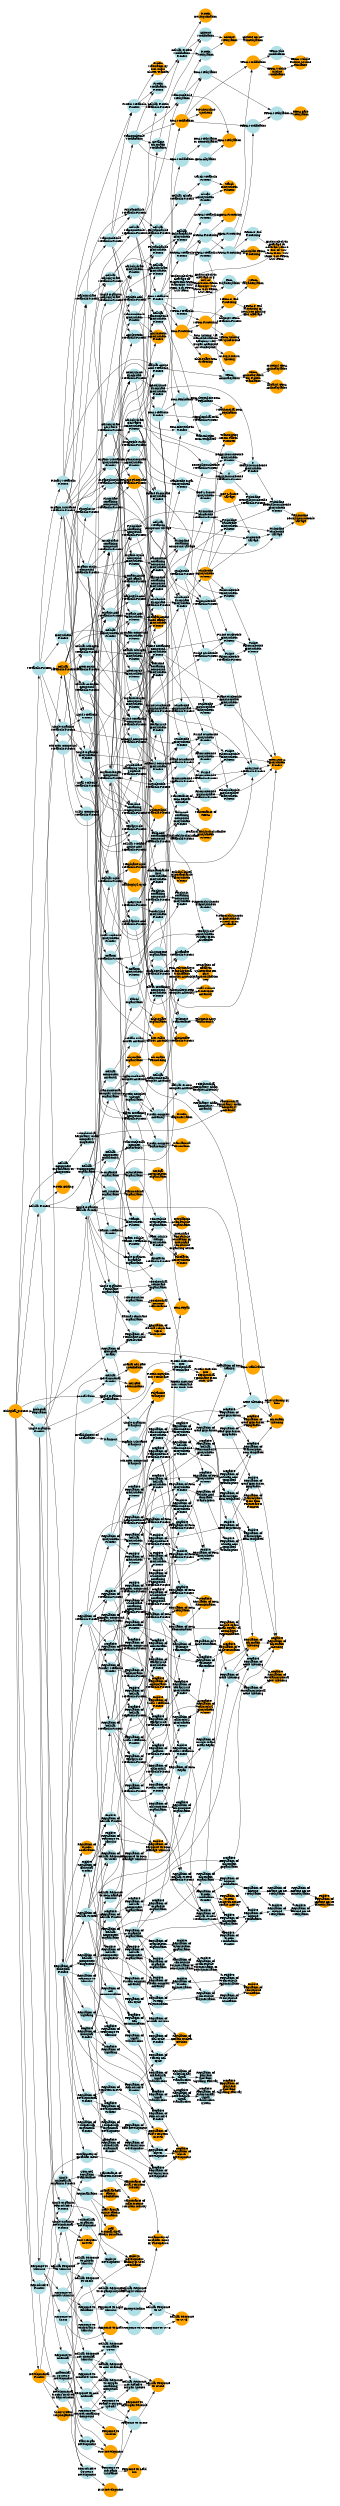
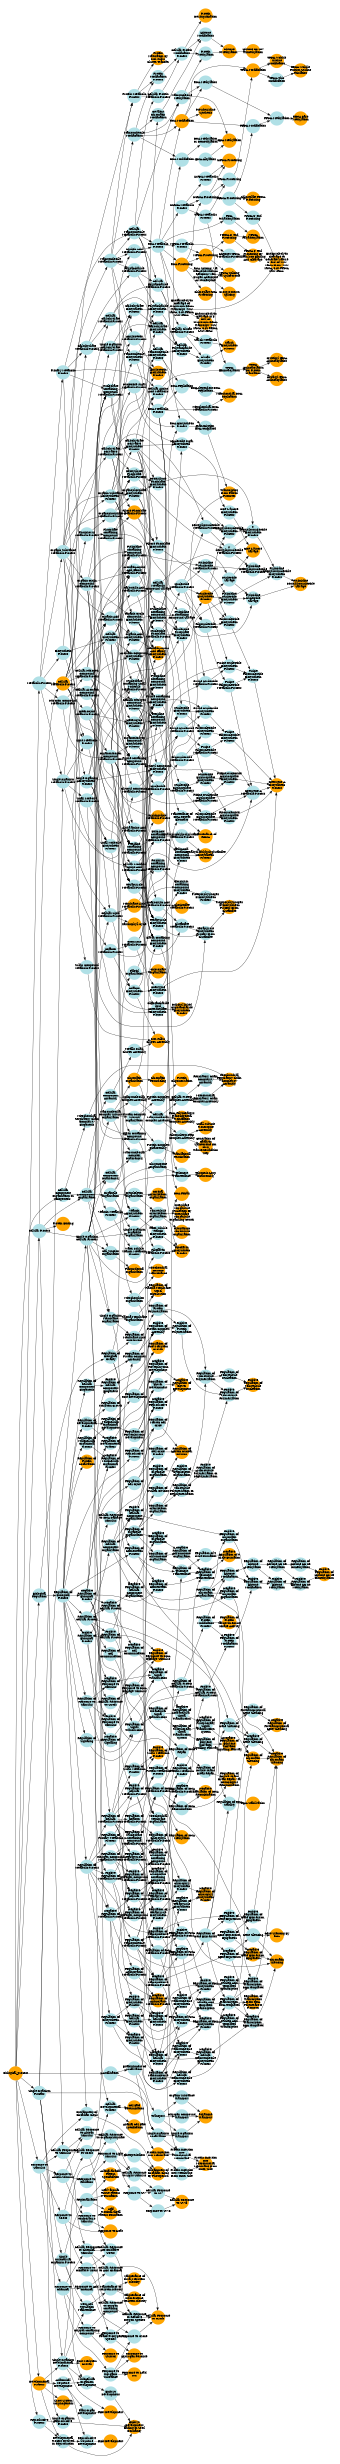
(241, 516) -> (240, 566)
(170, 709) -> (192, 793)
(98, 1389) -> (121, 2071)
(158, 1750) -> none
